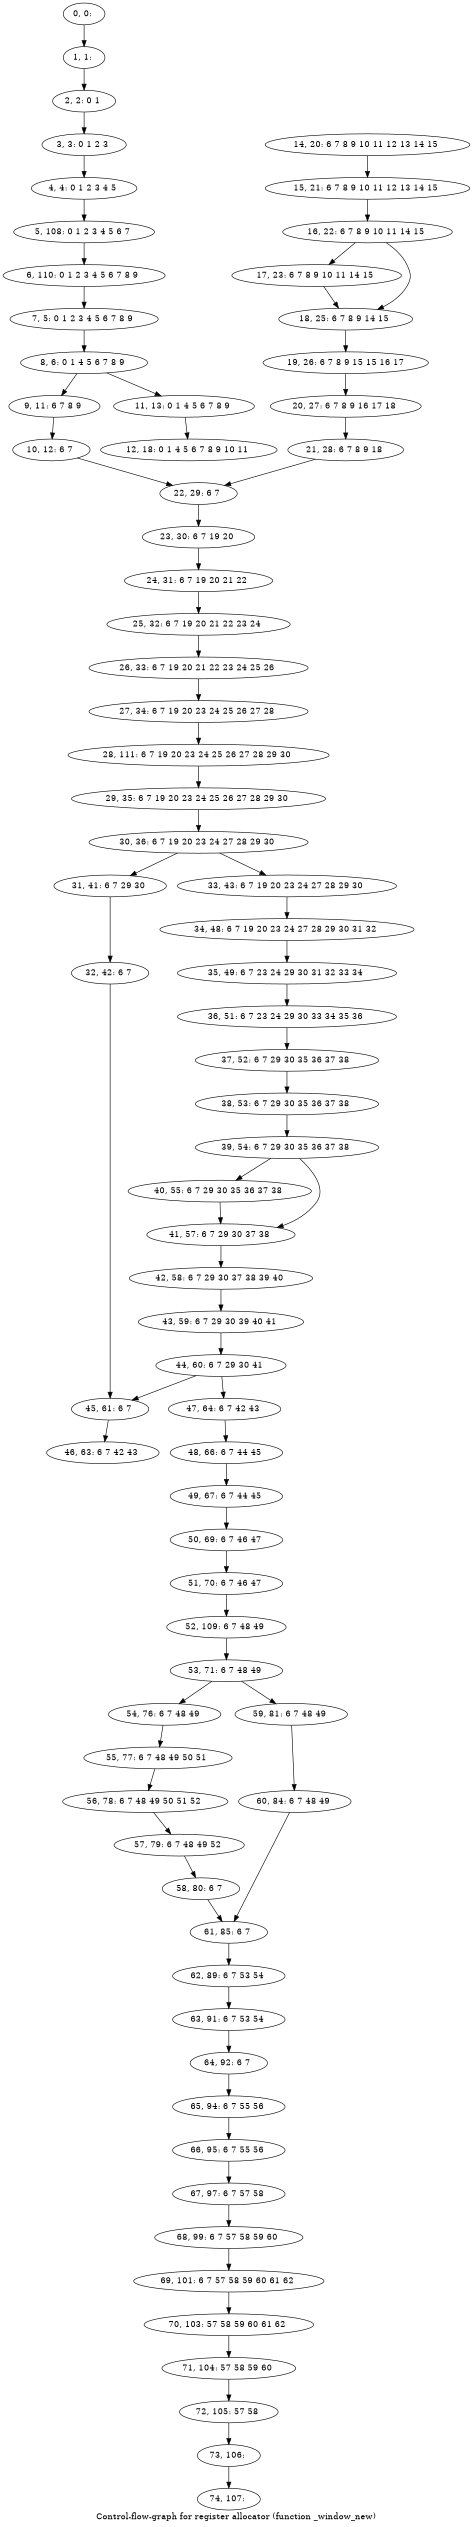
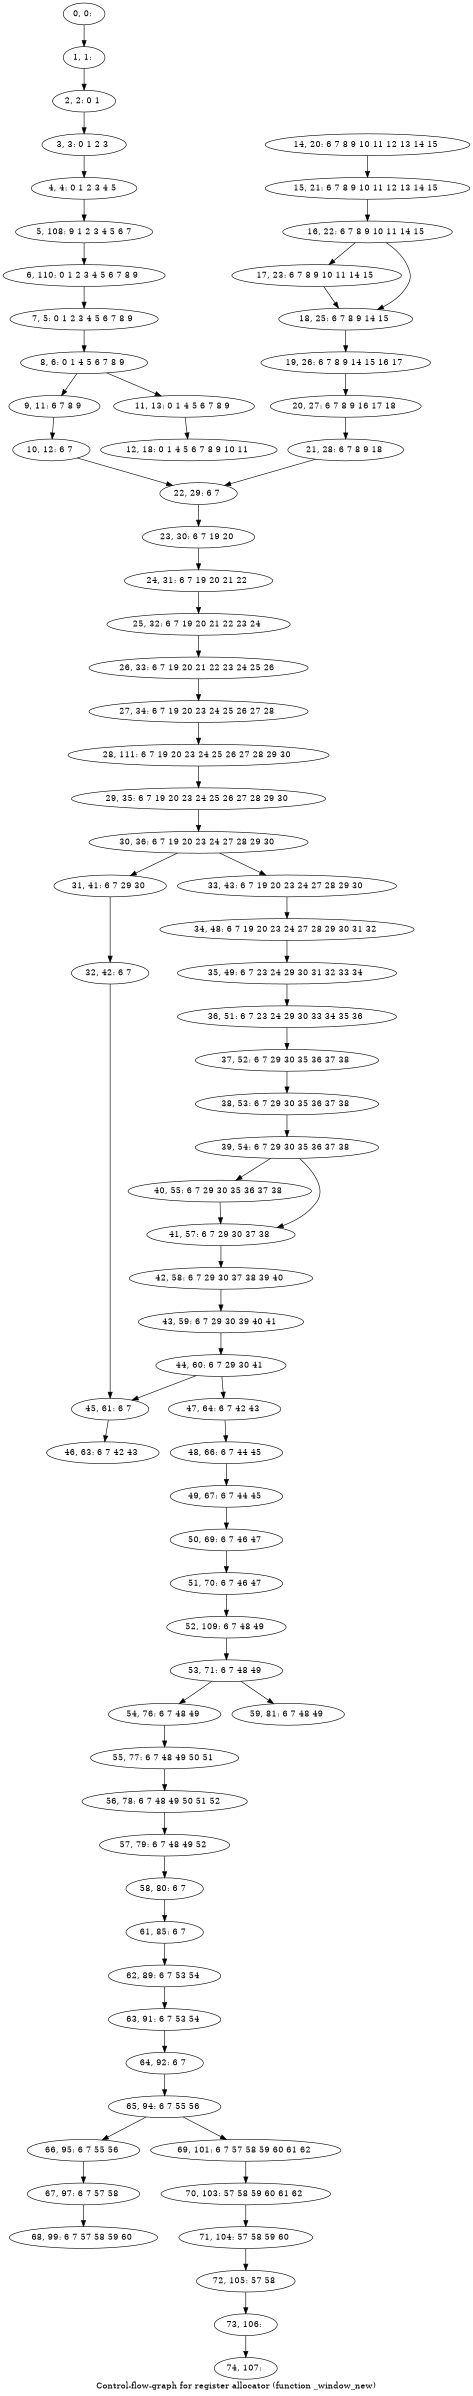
(84, 232) -> (84, 232)
(346, 363) -> (346, 363)
(295, 1802) -> none
(229, 2256) -> (202, 2127)
